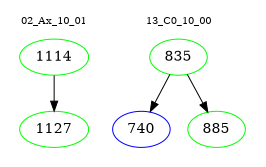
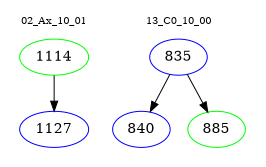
(178, 57) -> (178, 57)
(54, 129) -> (54, 129)
(141, 129) -> (141, 129)
